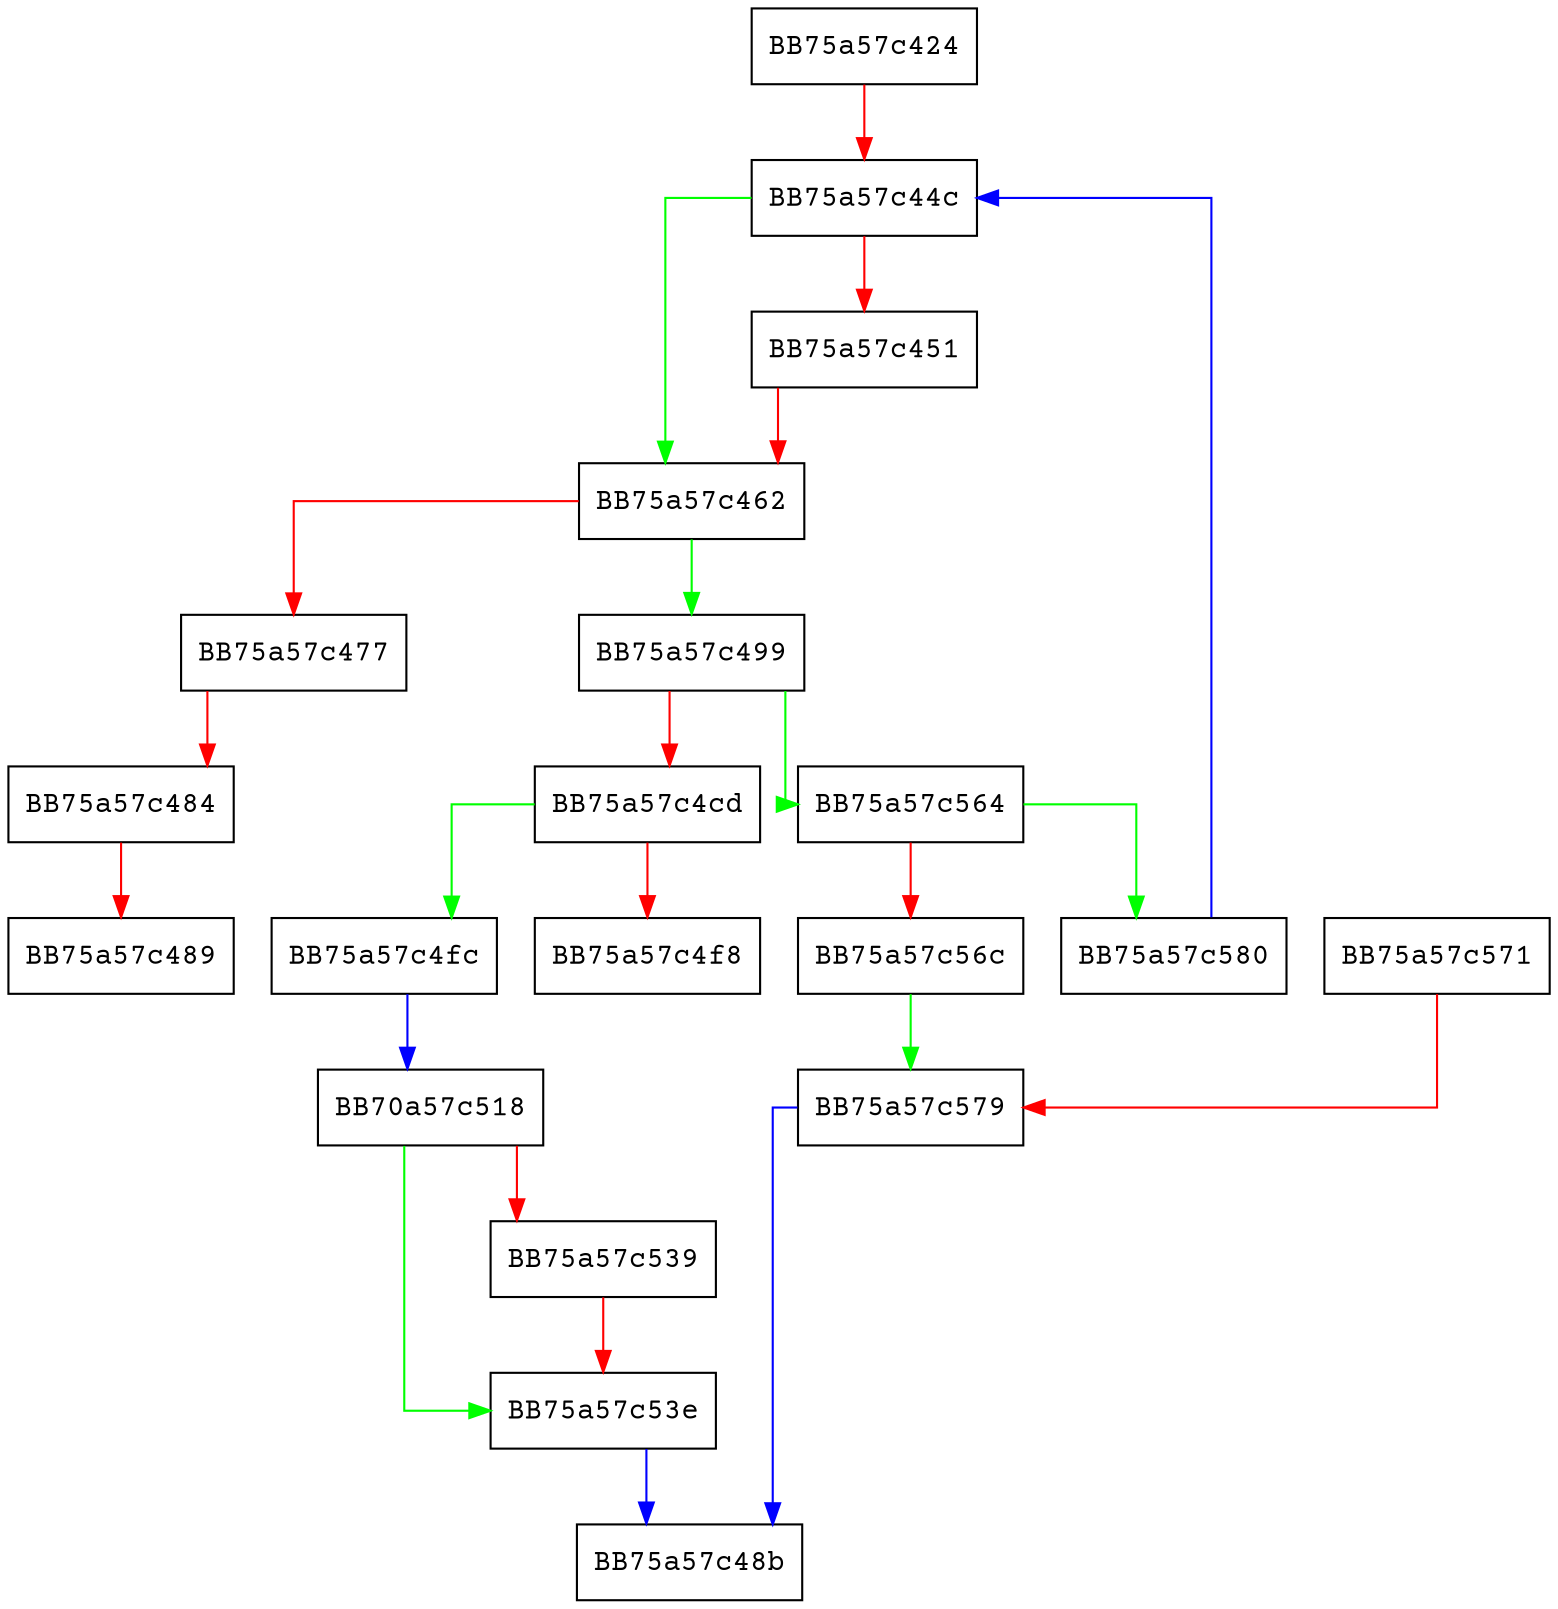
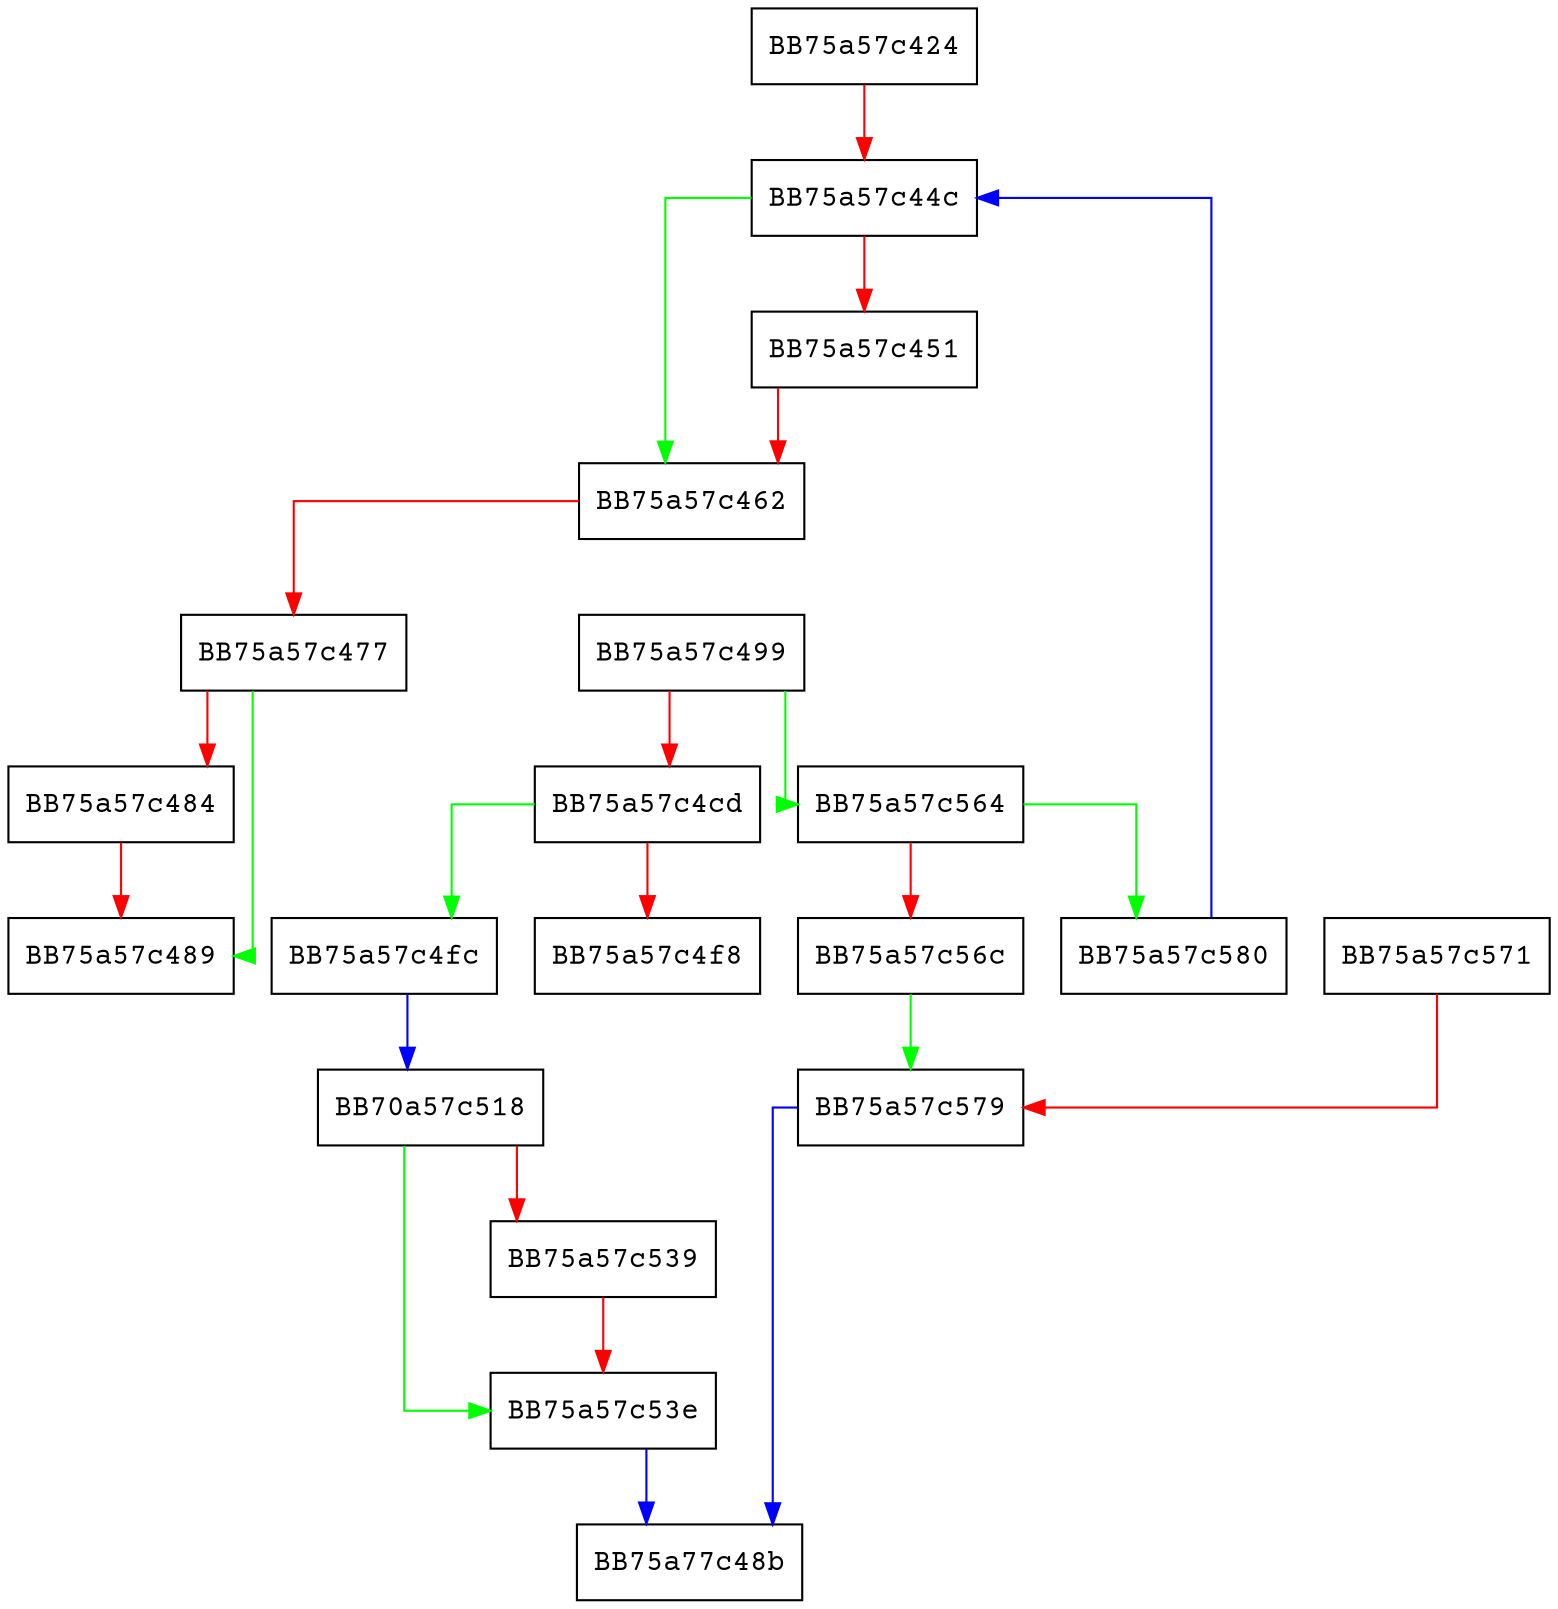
(692, 566) -> none
none -> (253, 824)
(690, 1562) -> (690, 1562)
